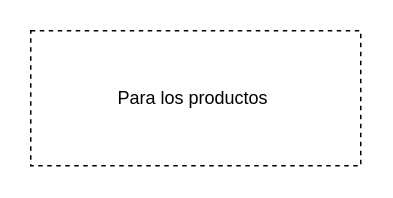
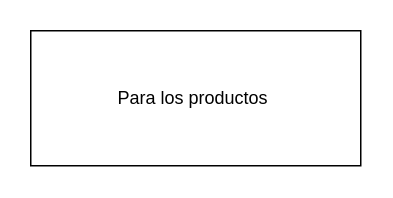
(196, 98) -> (196, 98)
